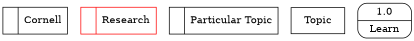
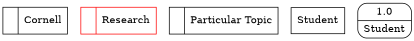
(318, 21) -> (318, 21)
(385, 29) -> (385, 29)
